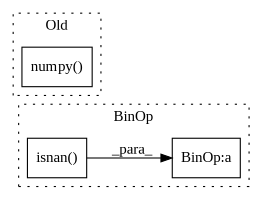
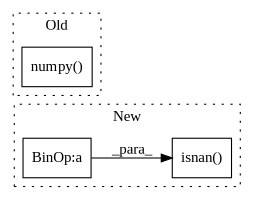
(134, 117) -> (127, 117)
(124, 158) -> (126, 158)
